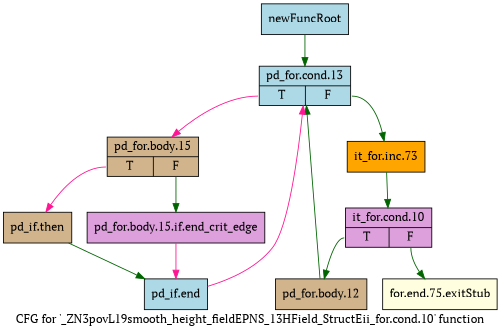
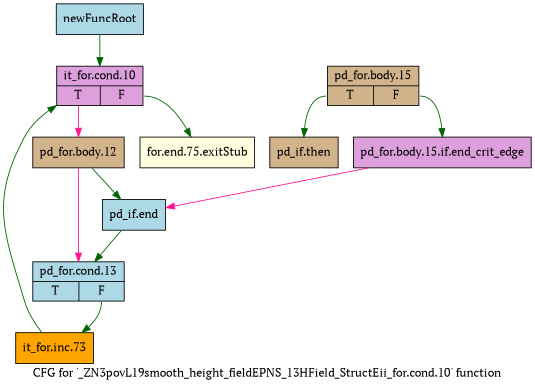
(305, 46) -> (100, 46)
(216, 107) -> none
(74, 179) -> (310, 108)
(314, 196) -> (78, 210)
(284, 220) -> (111, 243)
(332, 252) -> (78, 117)
(103, 259) -> (103, 181)
